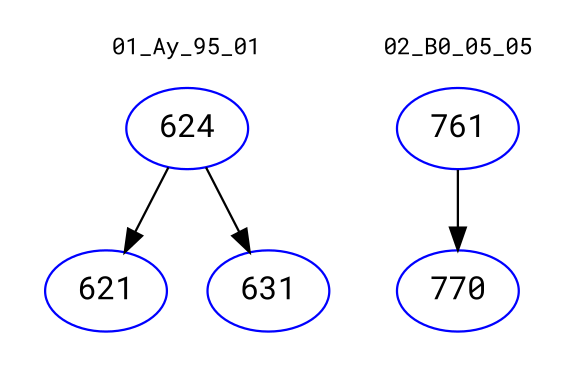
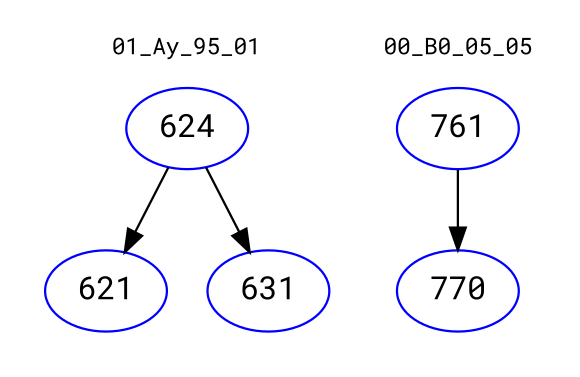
(459, 48) -> (459, 48)
